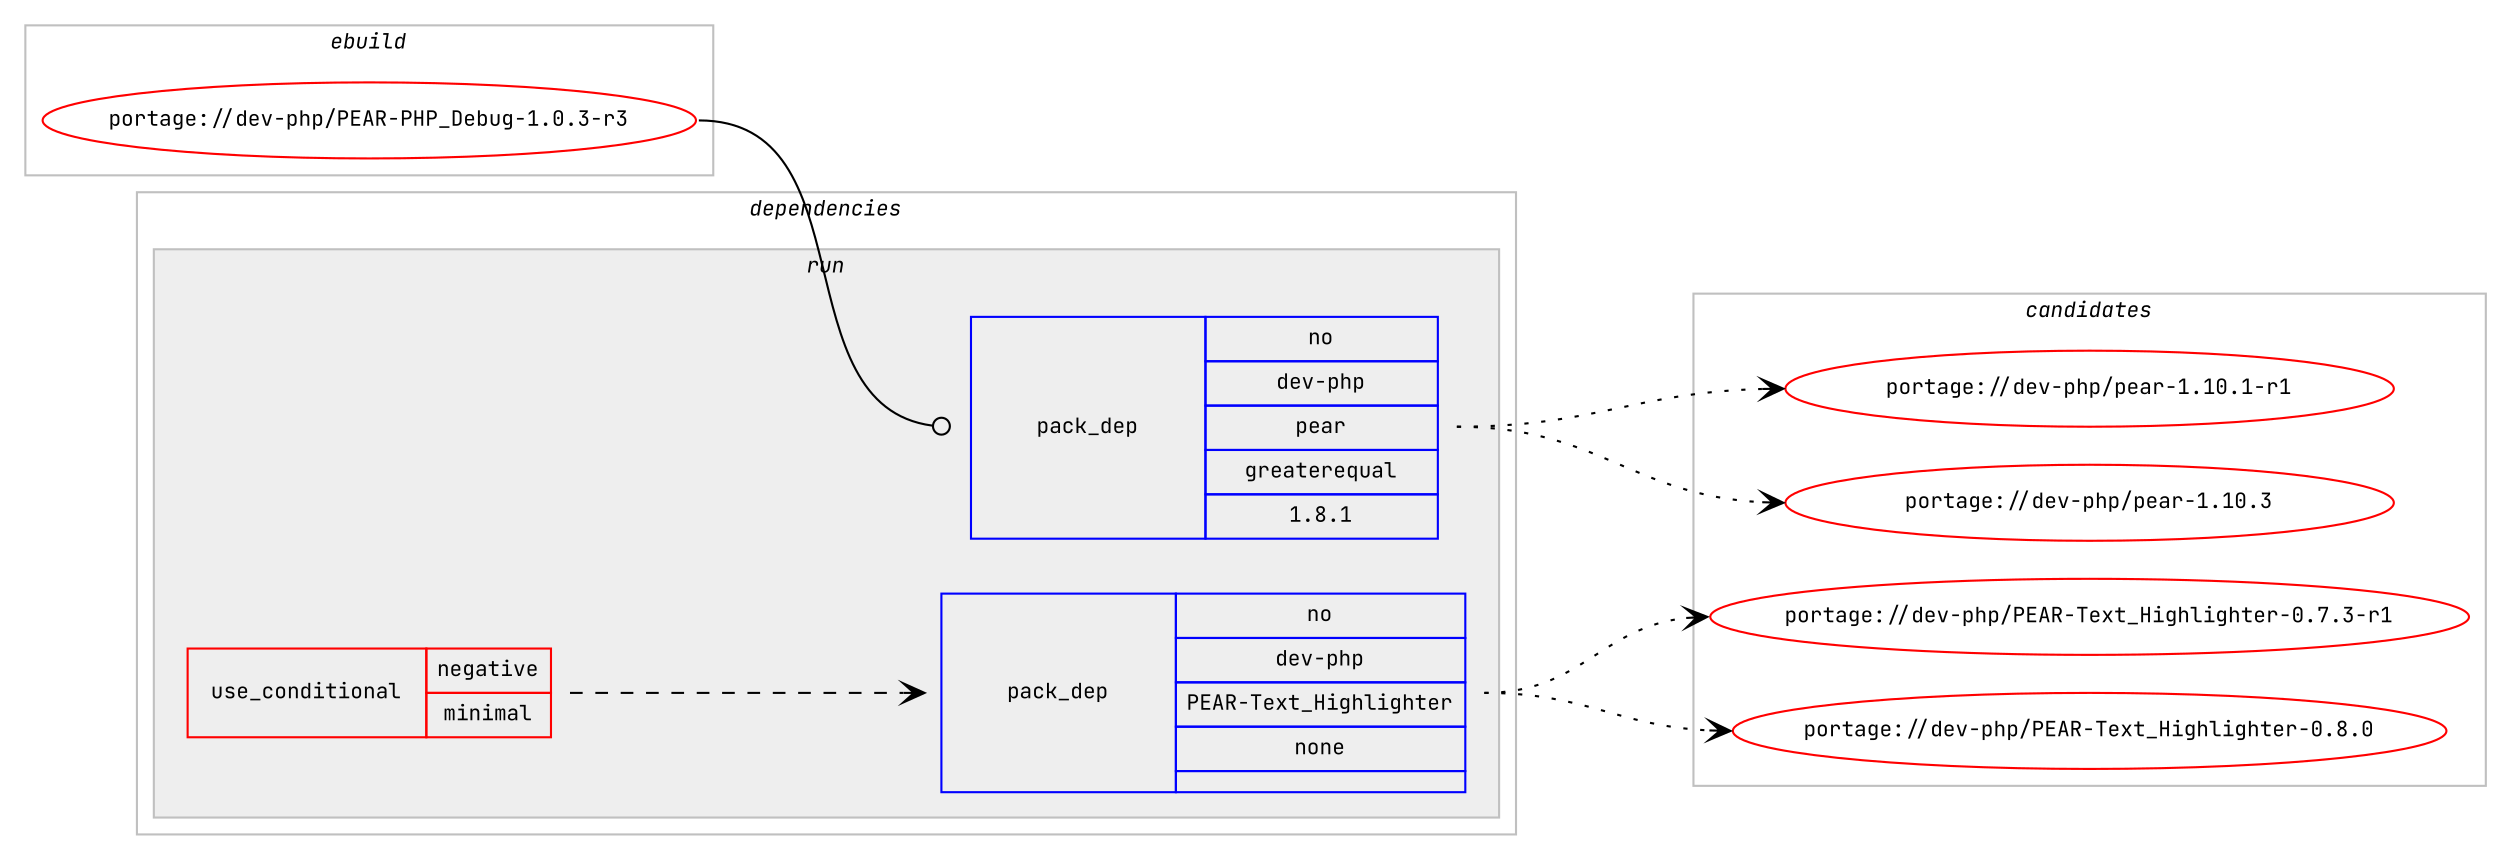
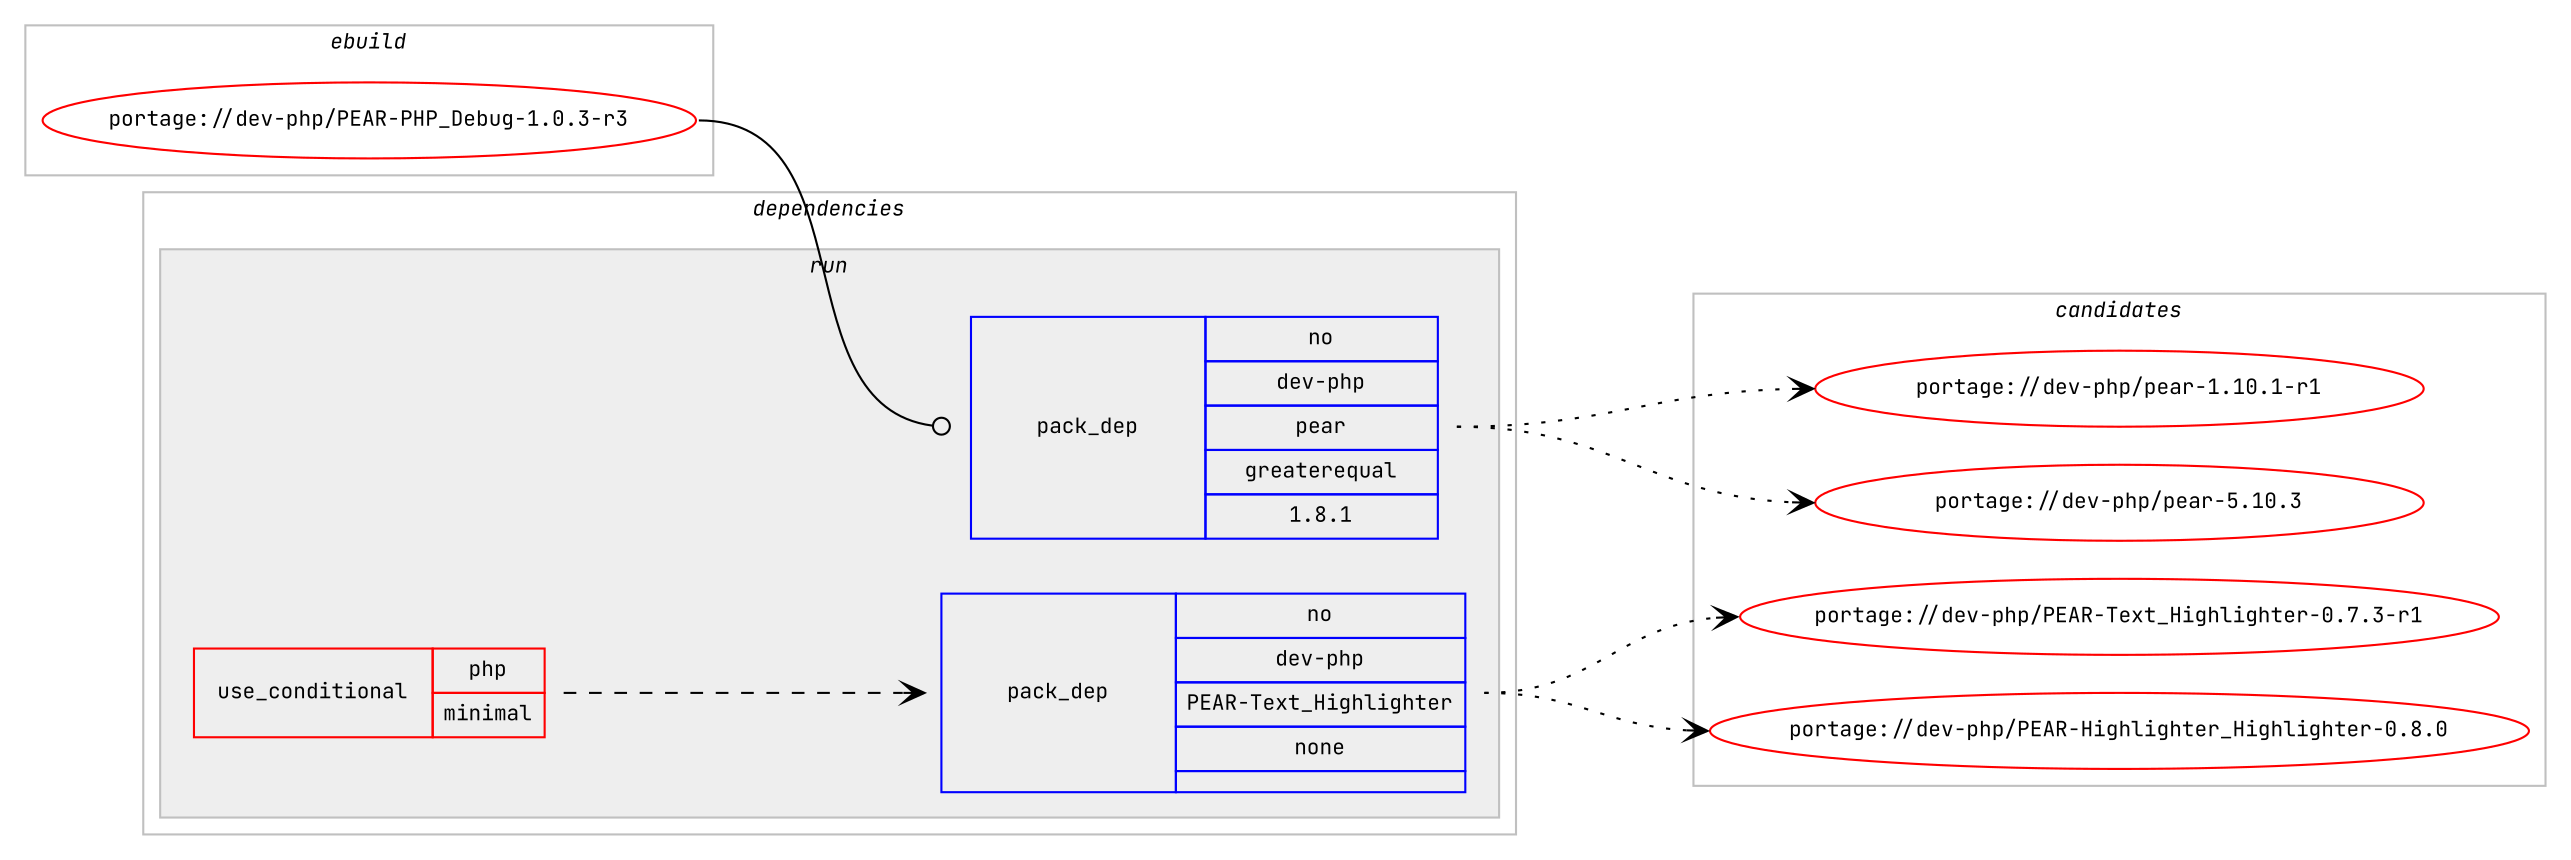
(2090, 503) -> (2119, 503)
(489, 670) -> (489, 670)
(2090, 731) -> (2119, 731)
